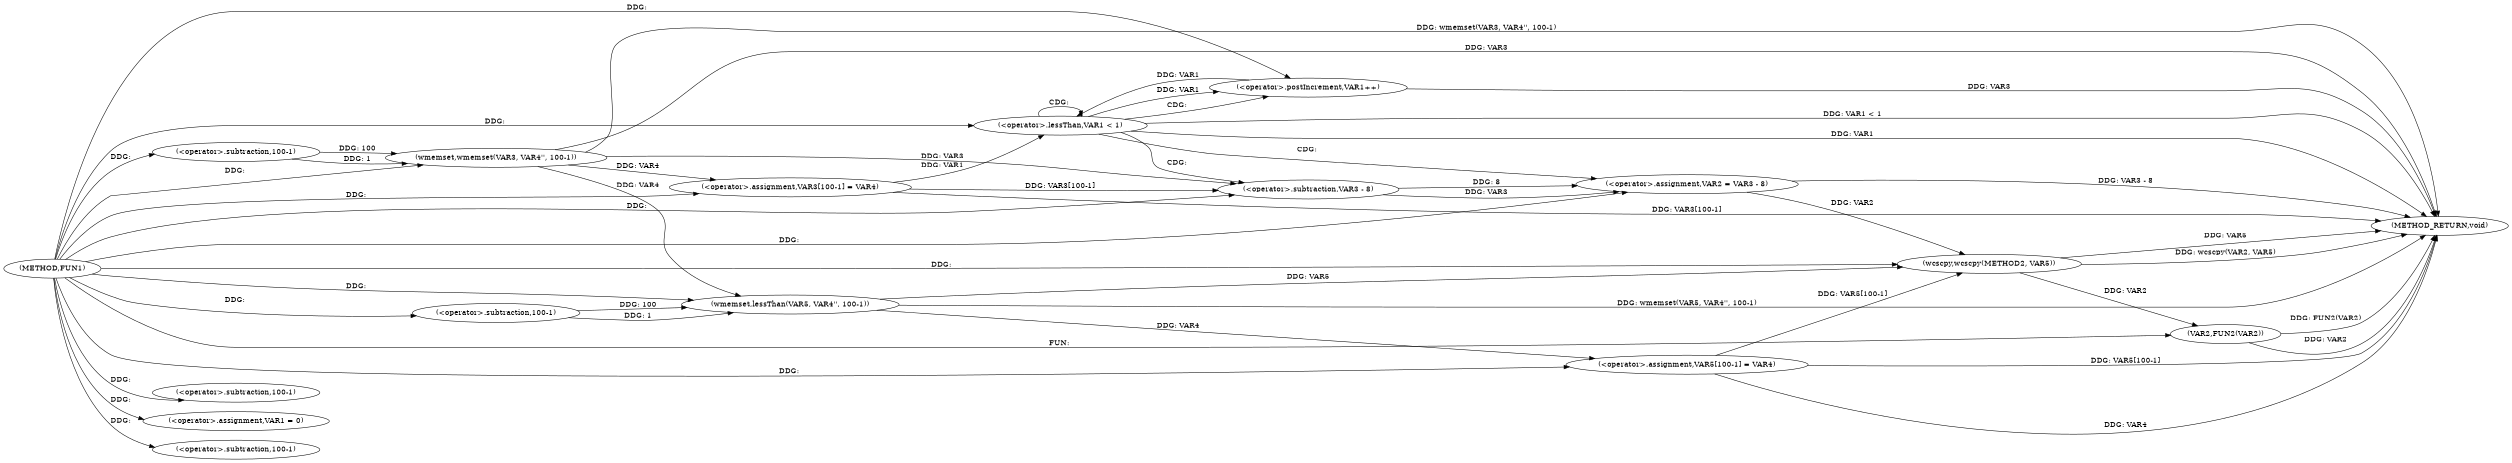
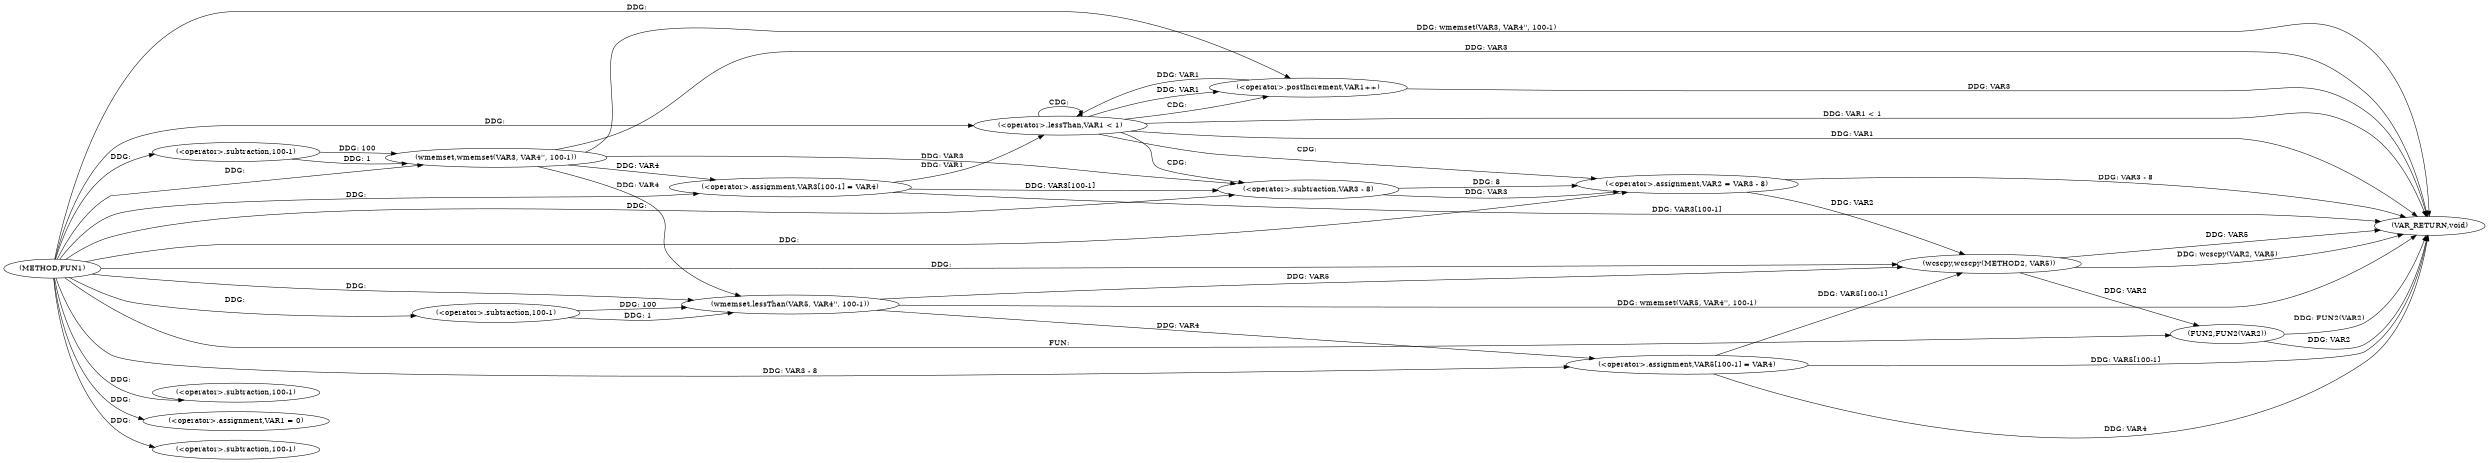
(2440, 226) -> (2430, 226)
(2226, 334) -> (2227, 334)
(790, 371) -> (790, 371)
